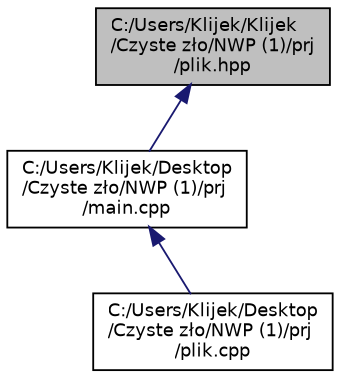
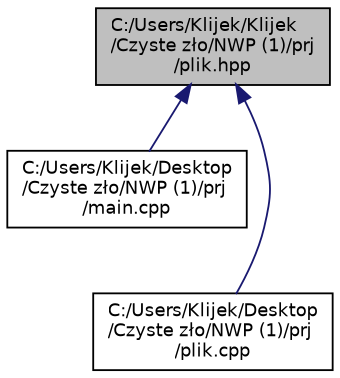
(175, 268) -> (270, 198)
